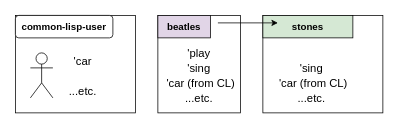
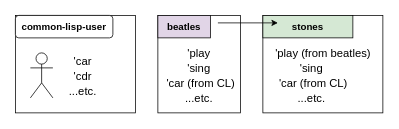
none -> (323, 53)
none -> (83, 75)
